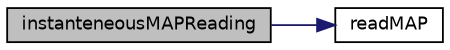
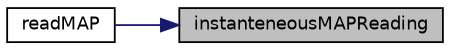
(294, 25) -> (138, 25)
